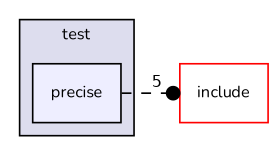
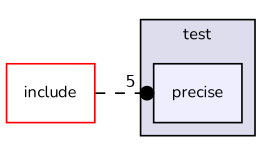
(144, 93) -> (118, 93)
